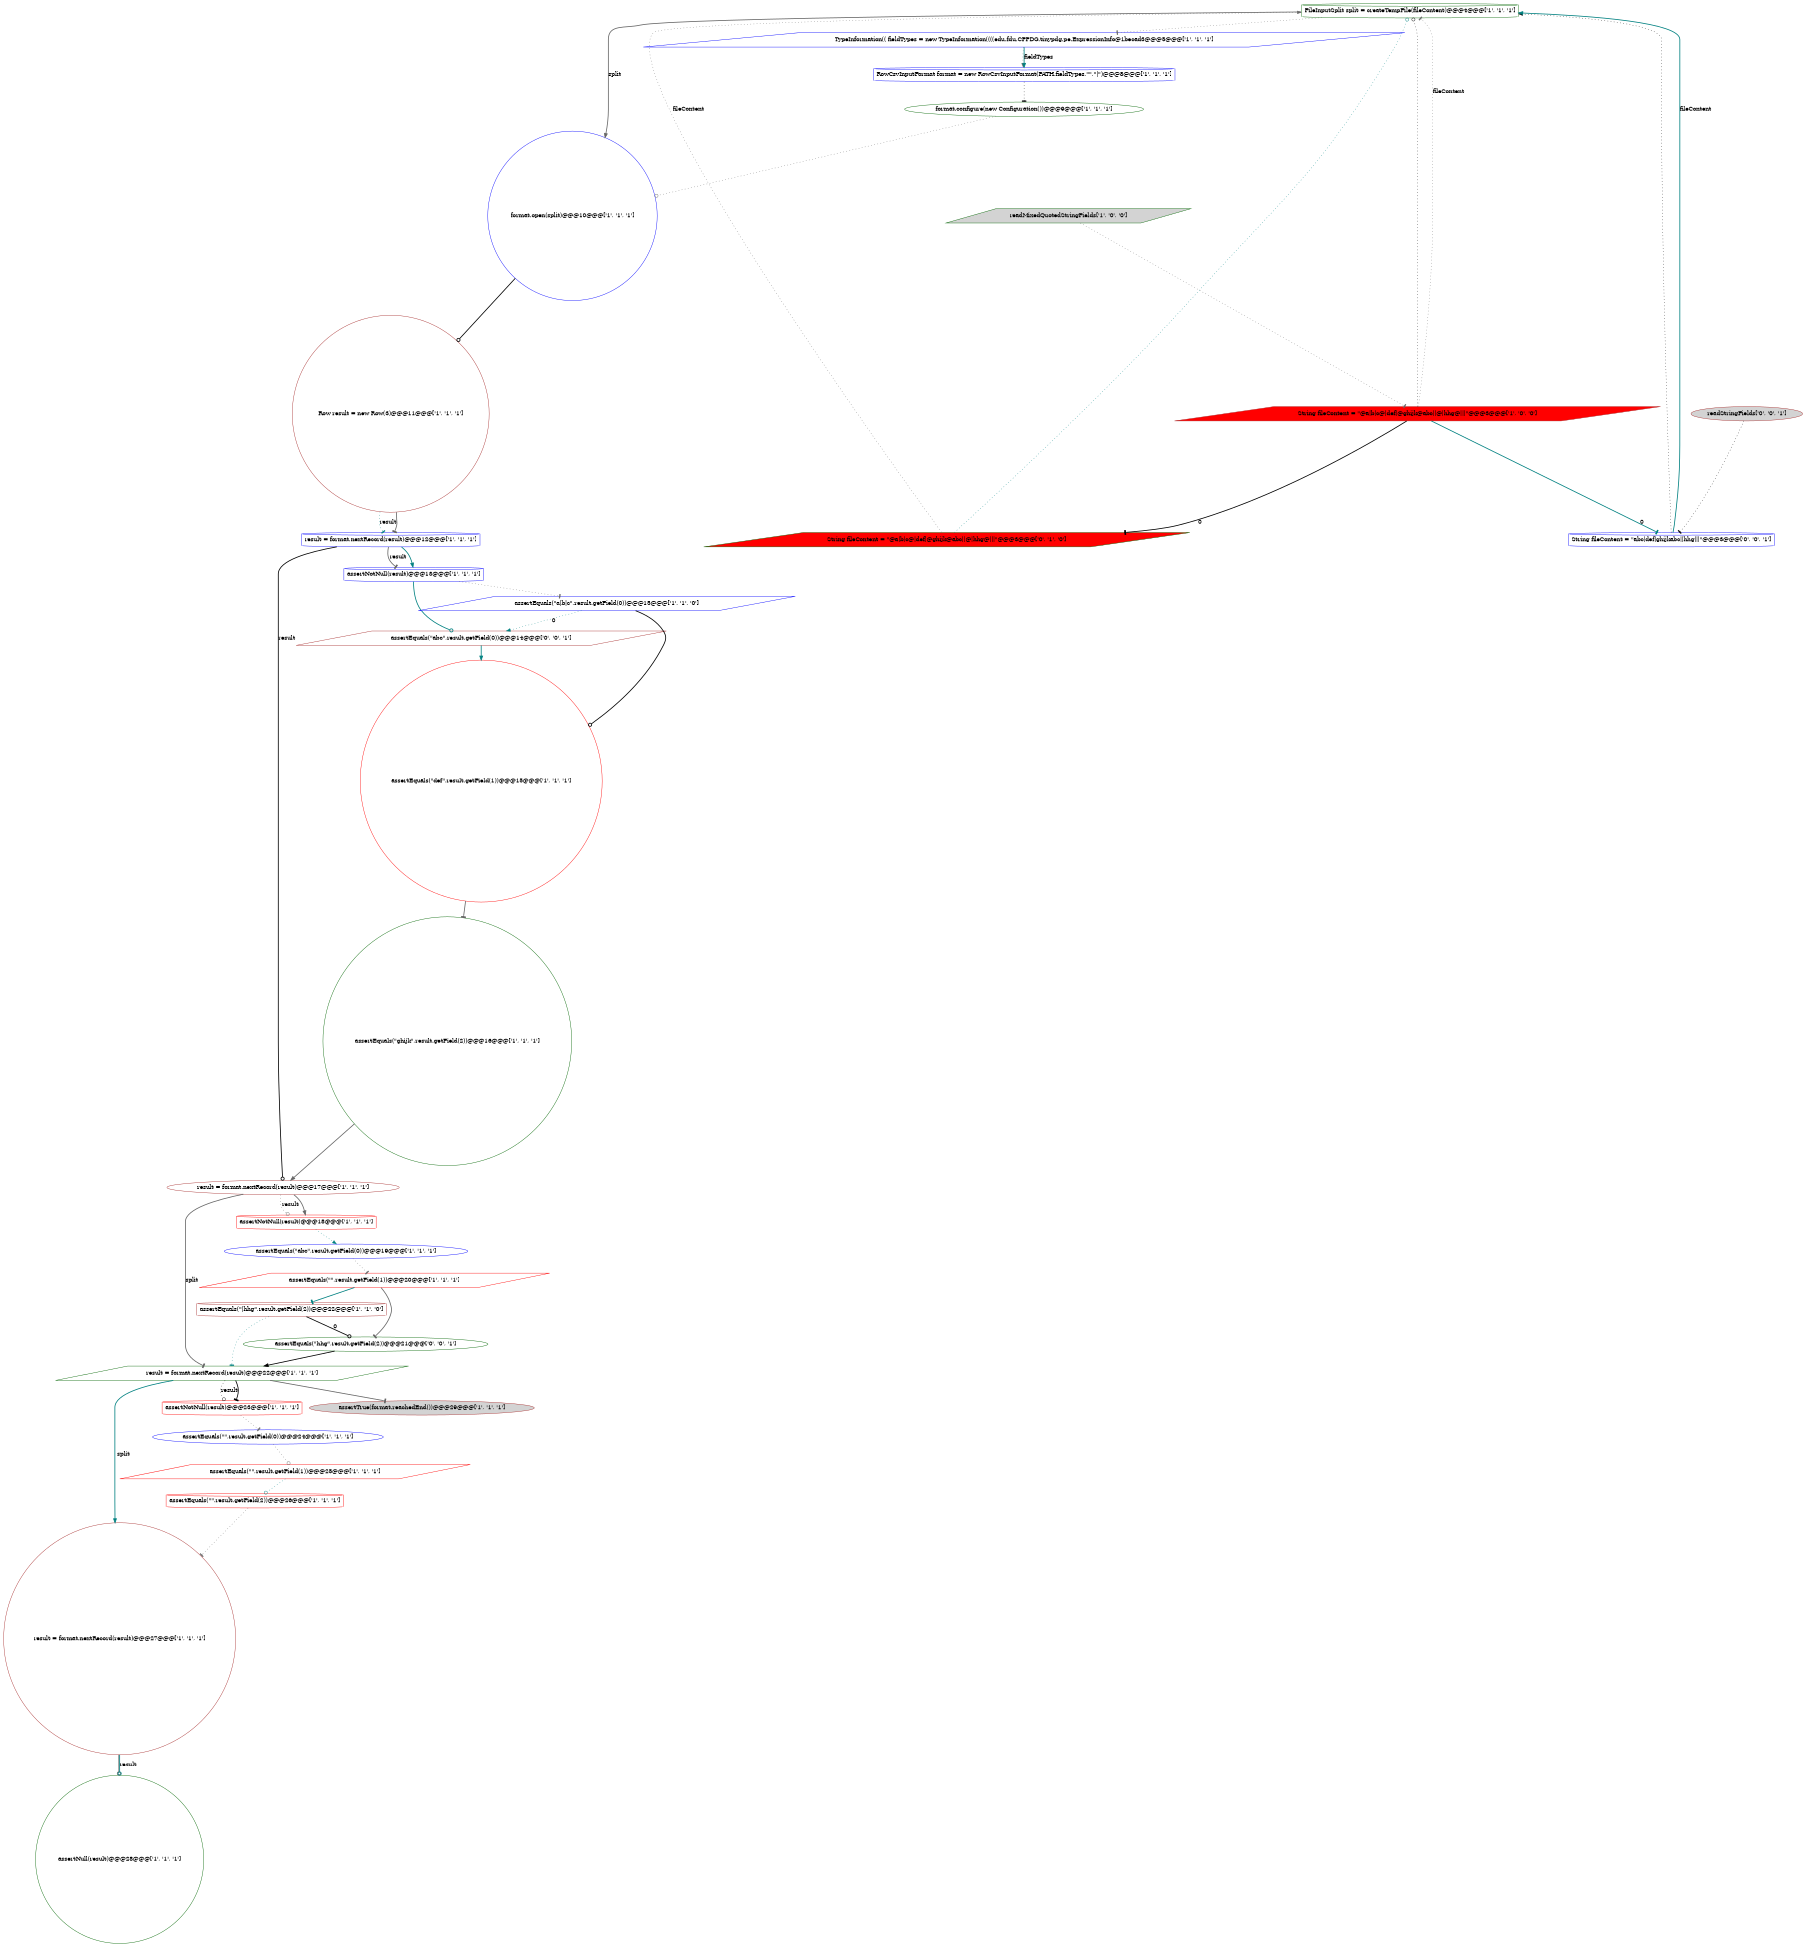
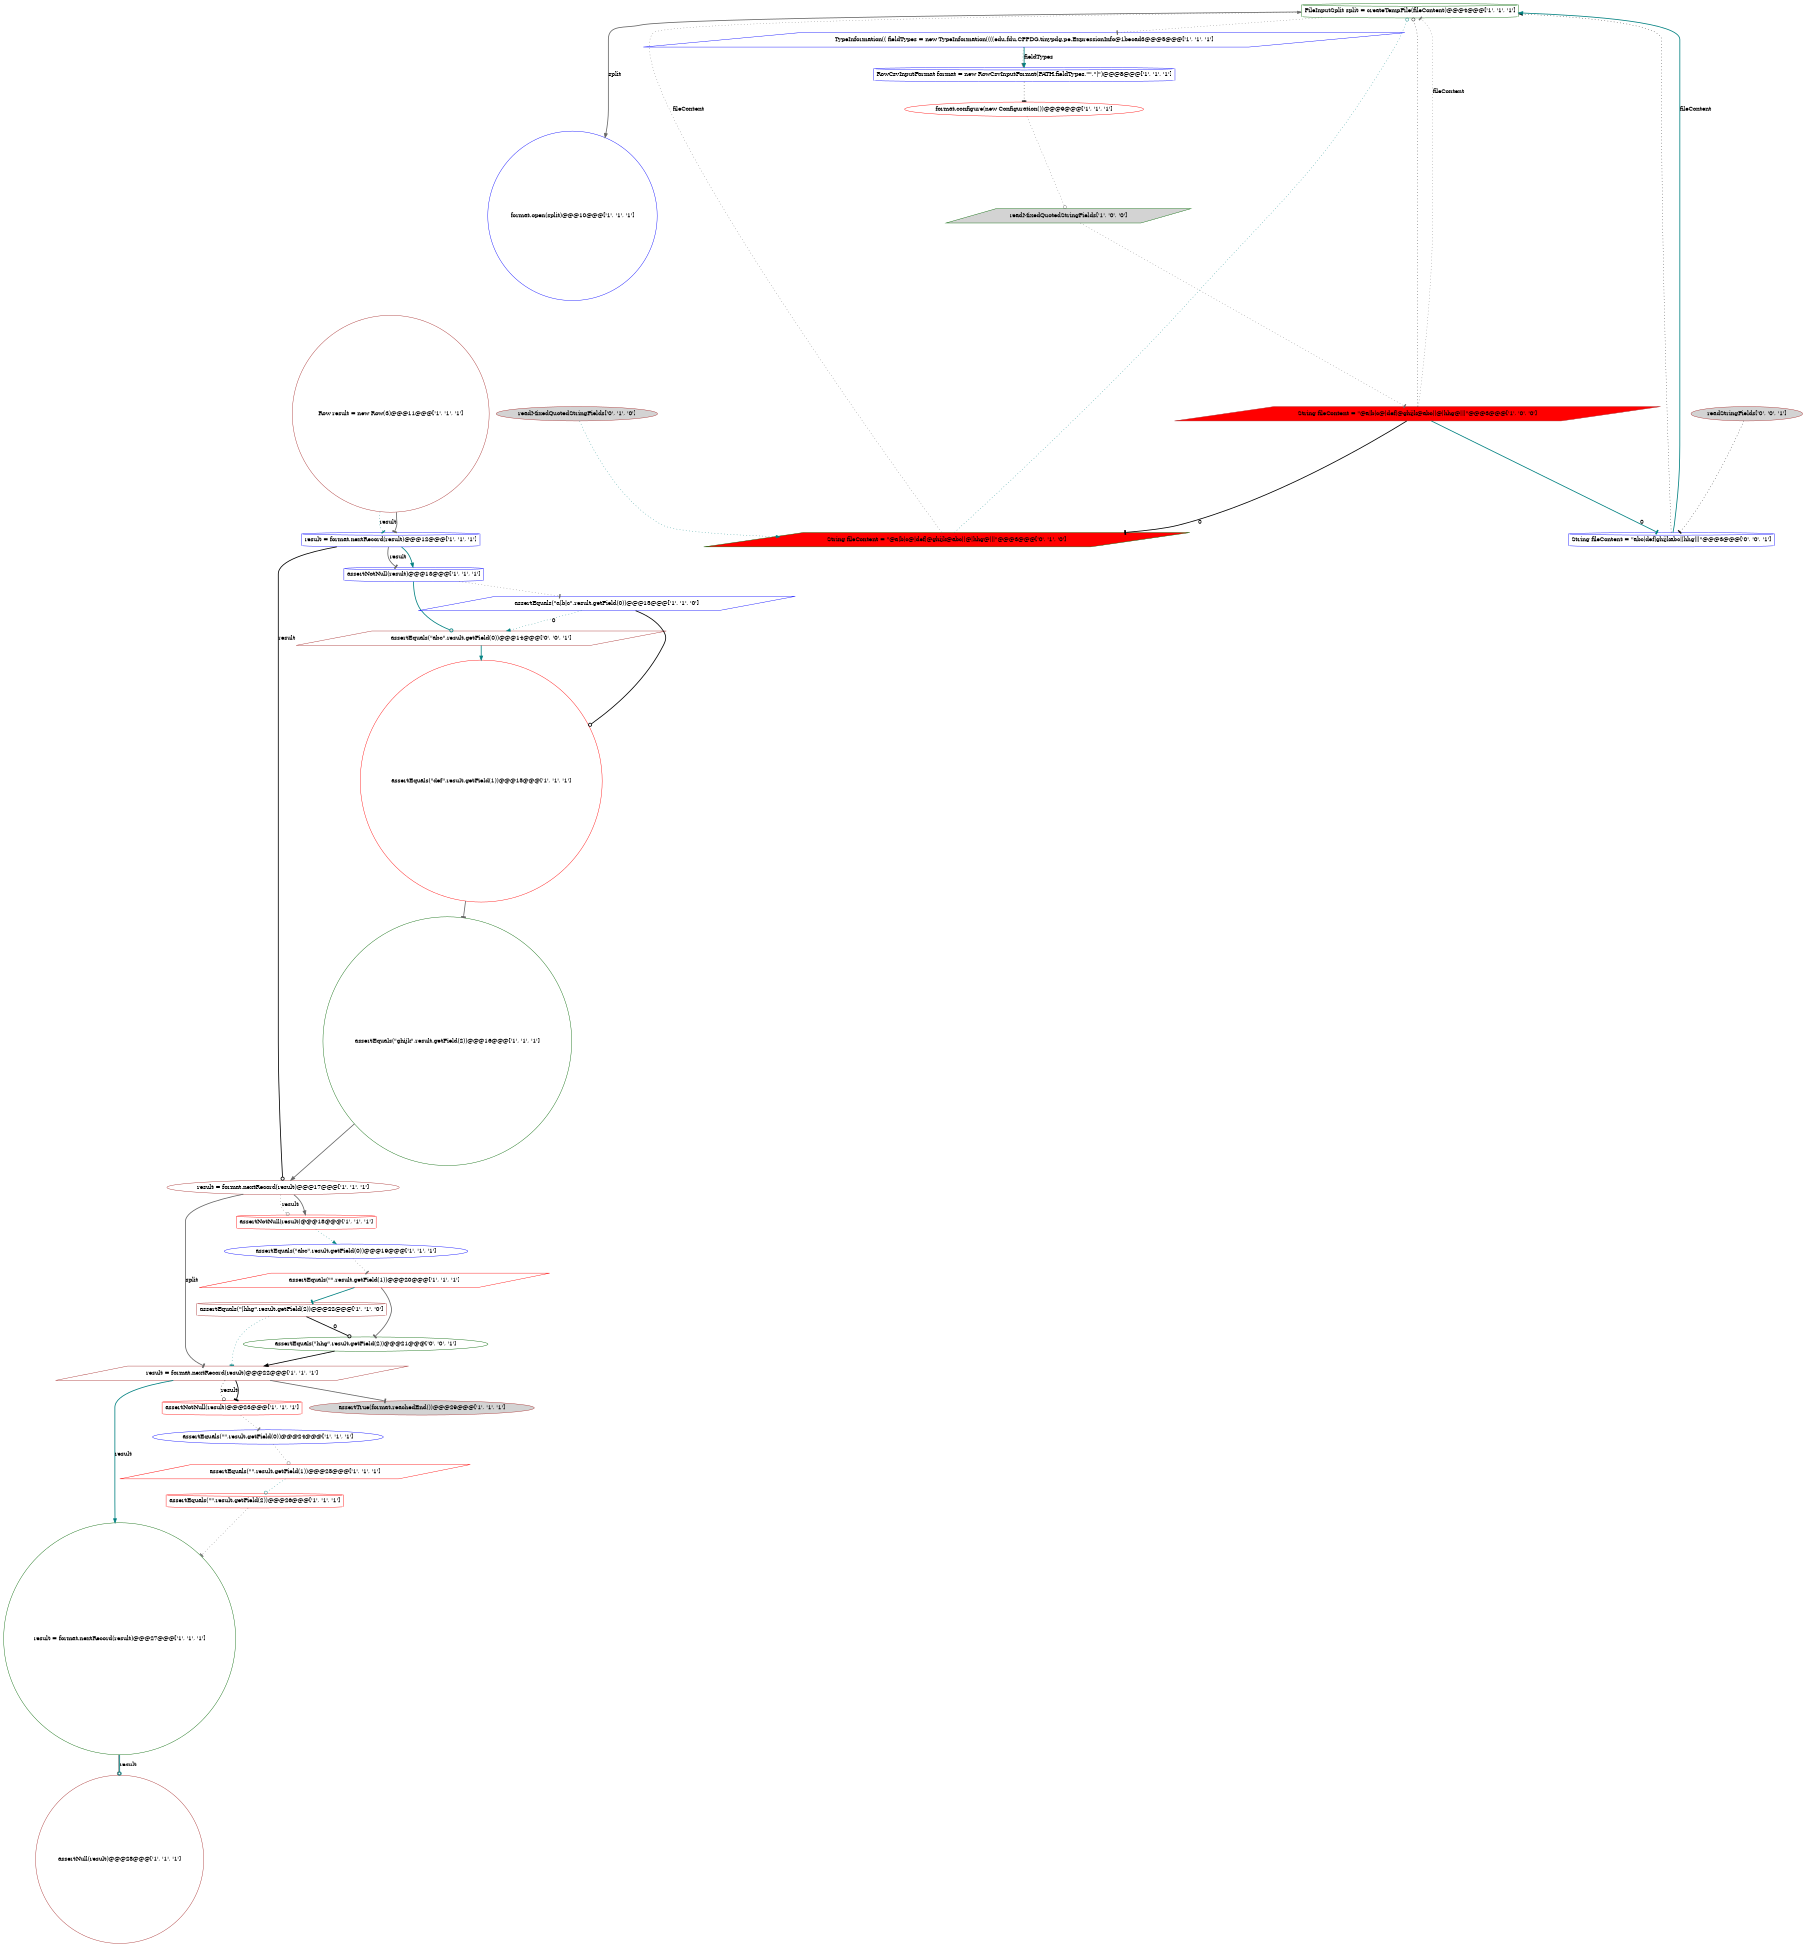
(1024, 109) -> (1024, 109)
(827, 156) -> (1046, 161)
(487, 309) -> none
none -> (577, 414)
(232, 1373) -> (232, 1373)
(123, 1454) -> (123, 1454)
(120, 1639) -> (120, 1639)
(120, 1859) -> (120, 1859)
